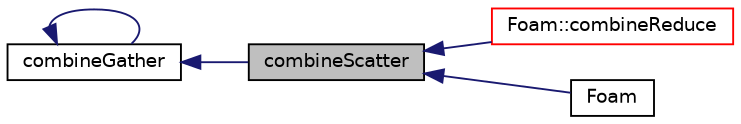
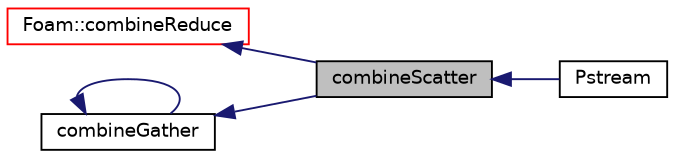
(468, 45) -> (279, 55)
(613, 98) -> (613, 79)
